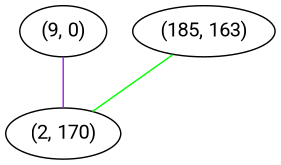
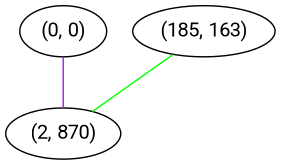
(63, 31) -> (63, 31)
(63, 134) -> (63, 134)
